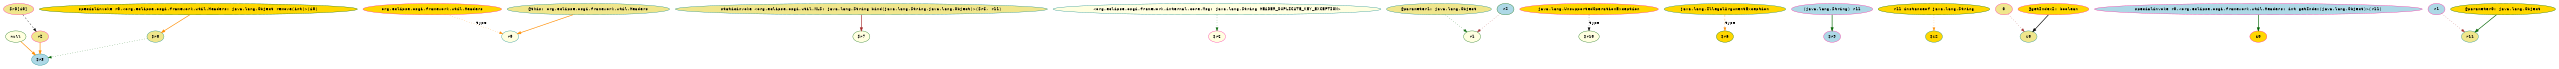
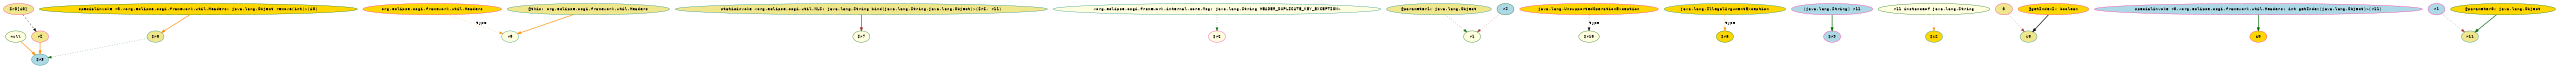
(1934, 9) -> (1934, 9)
